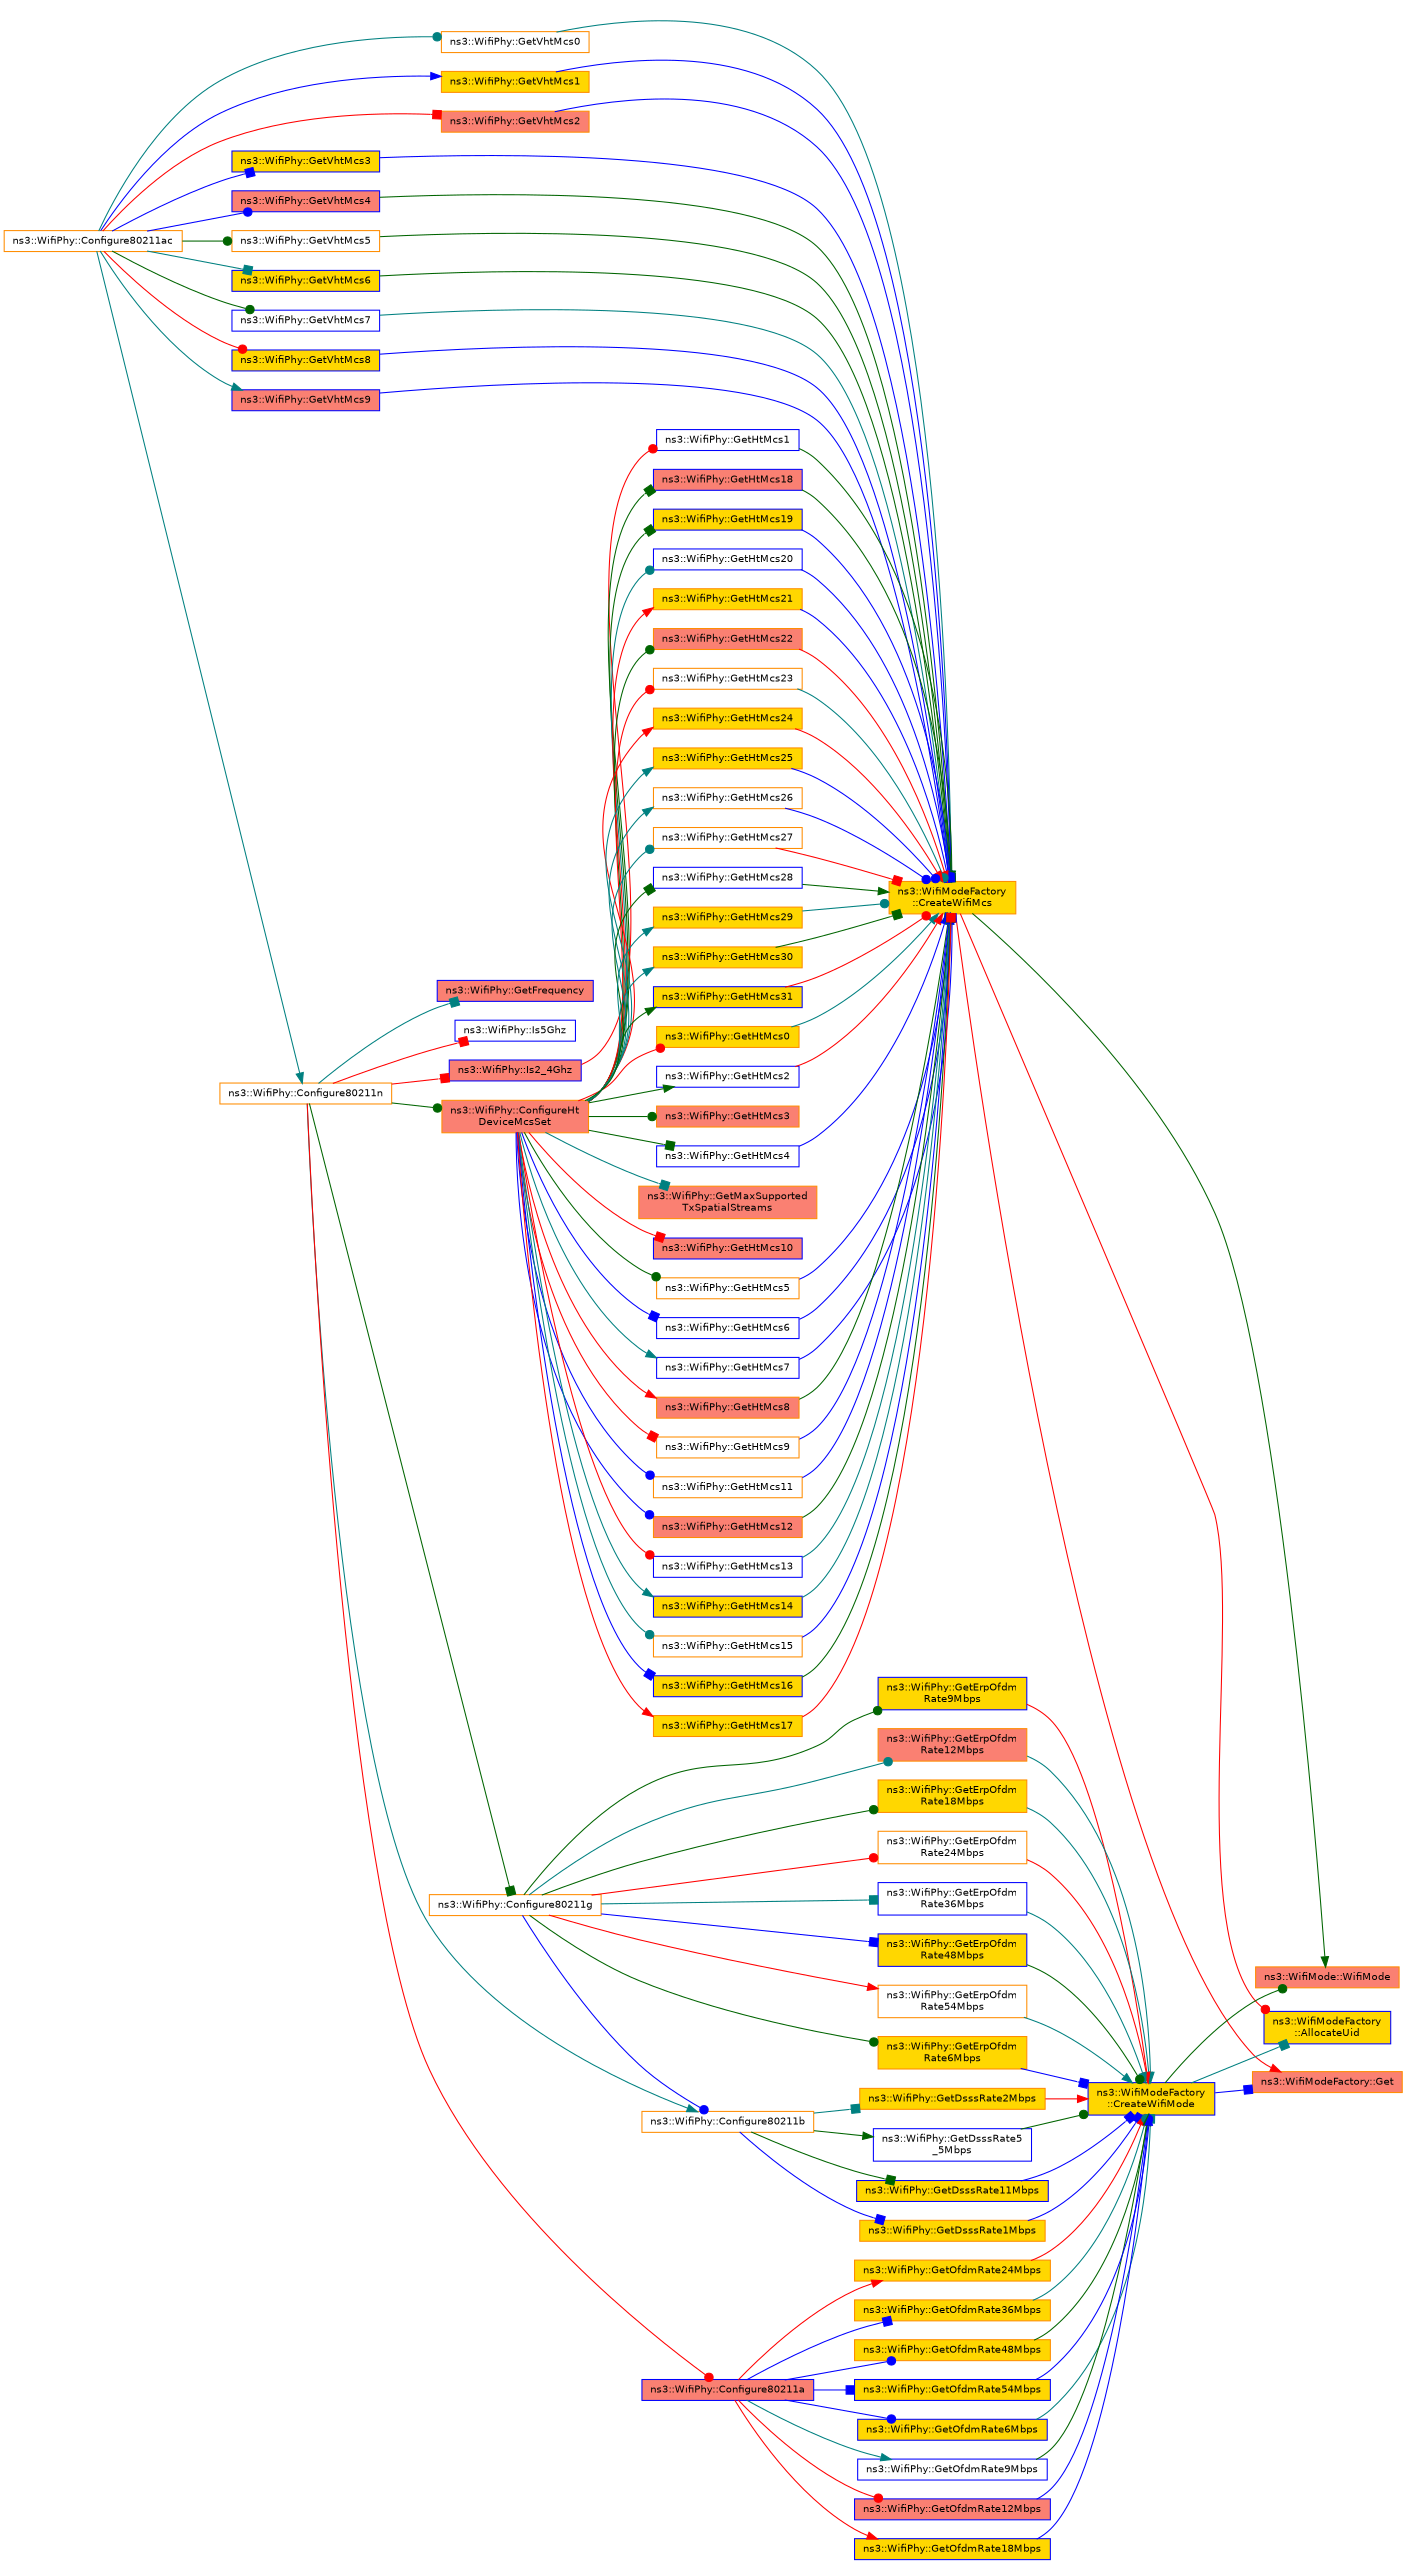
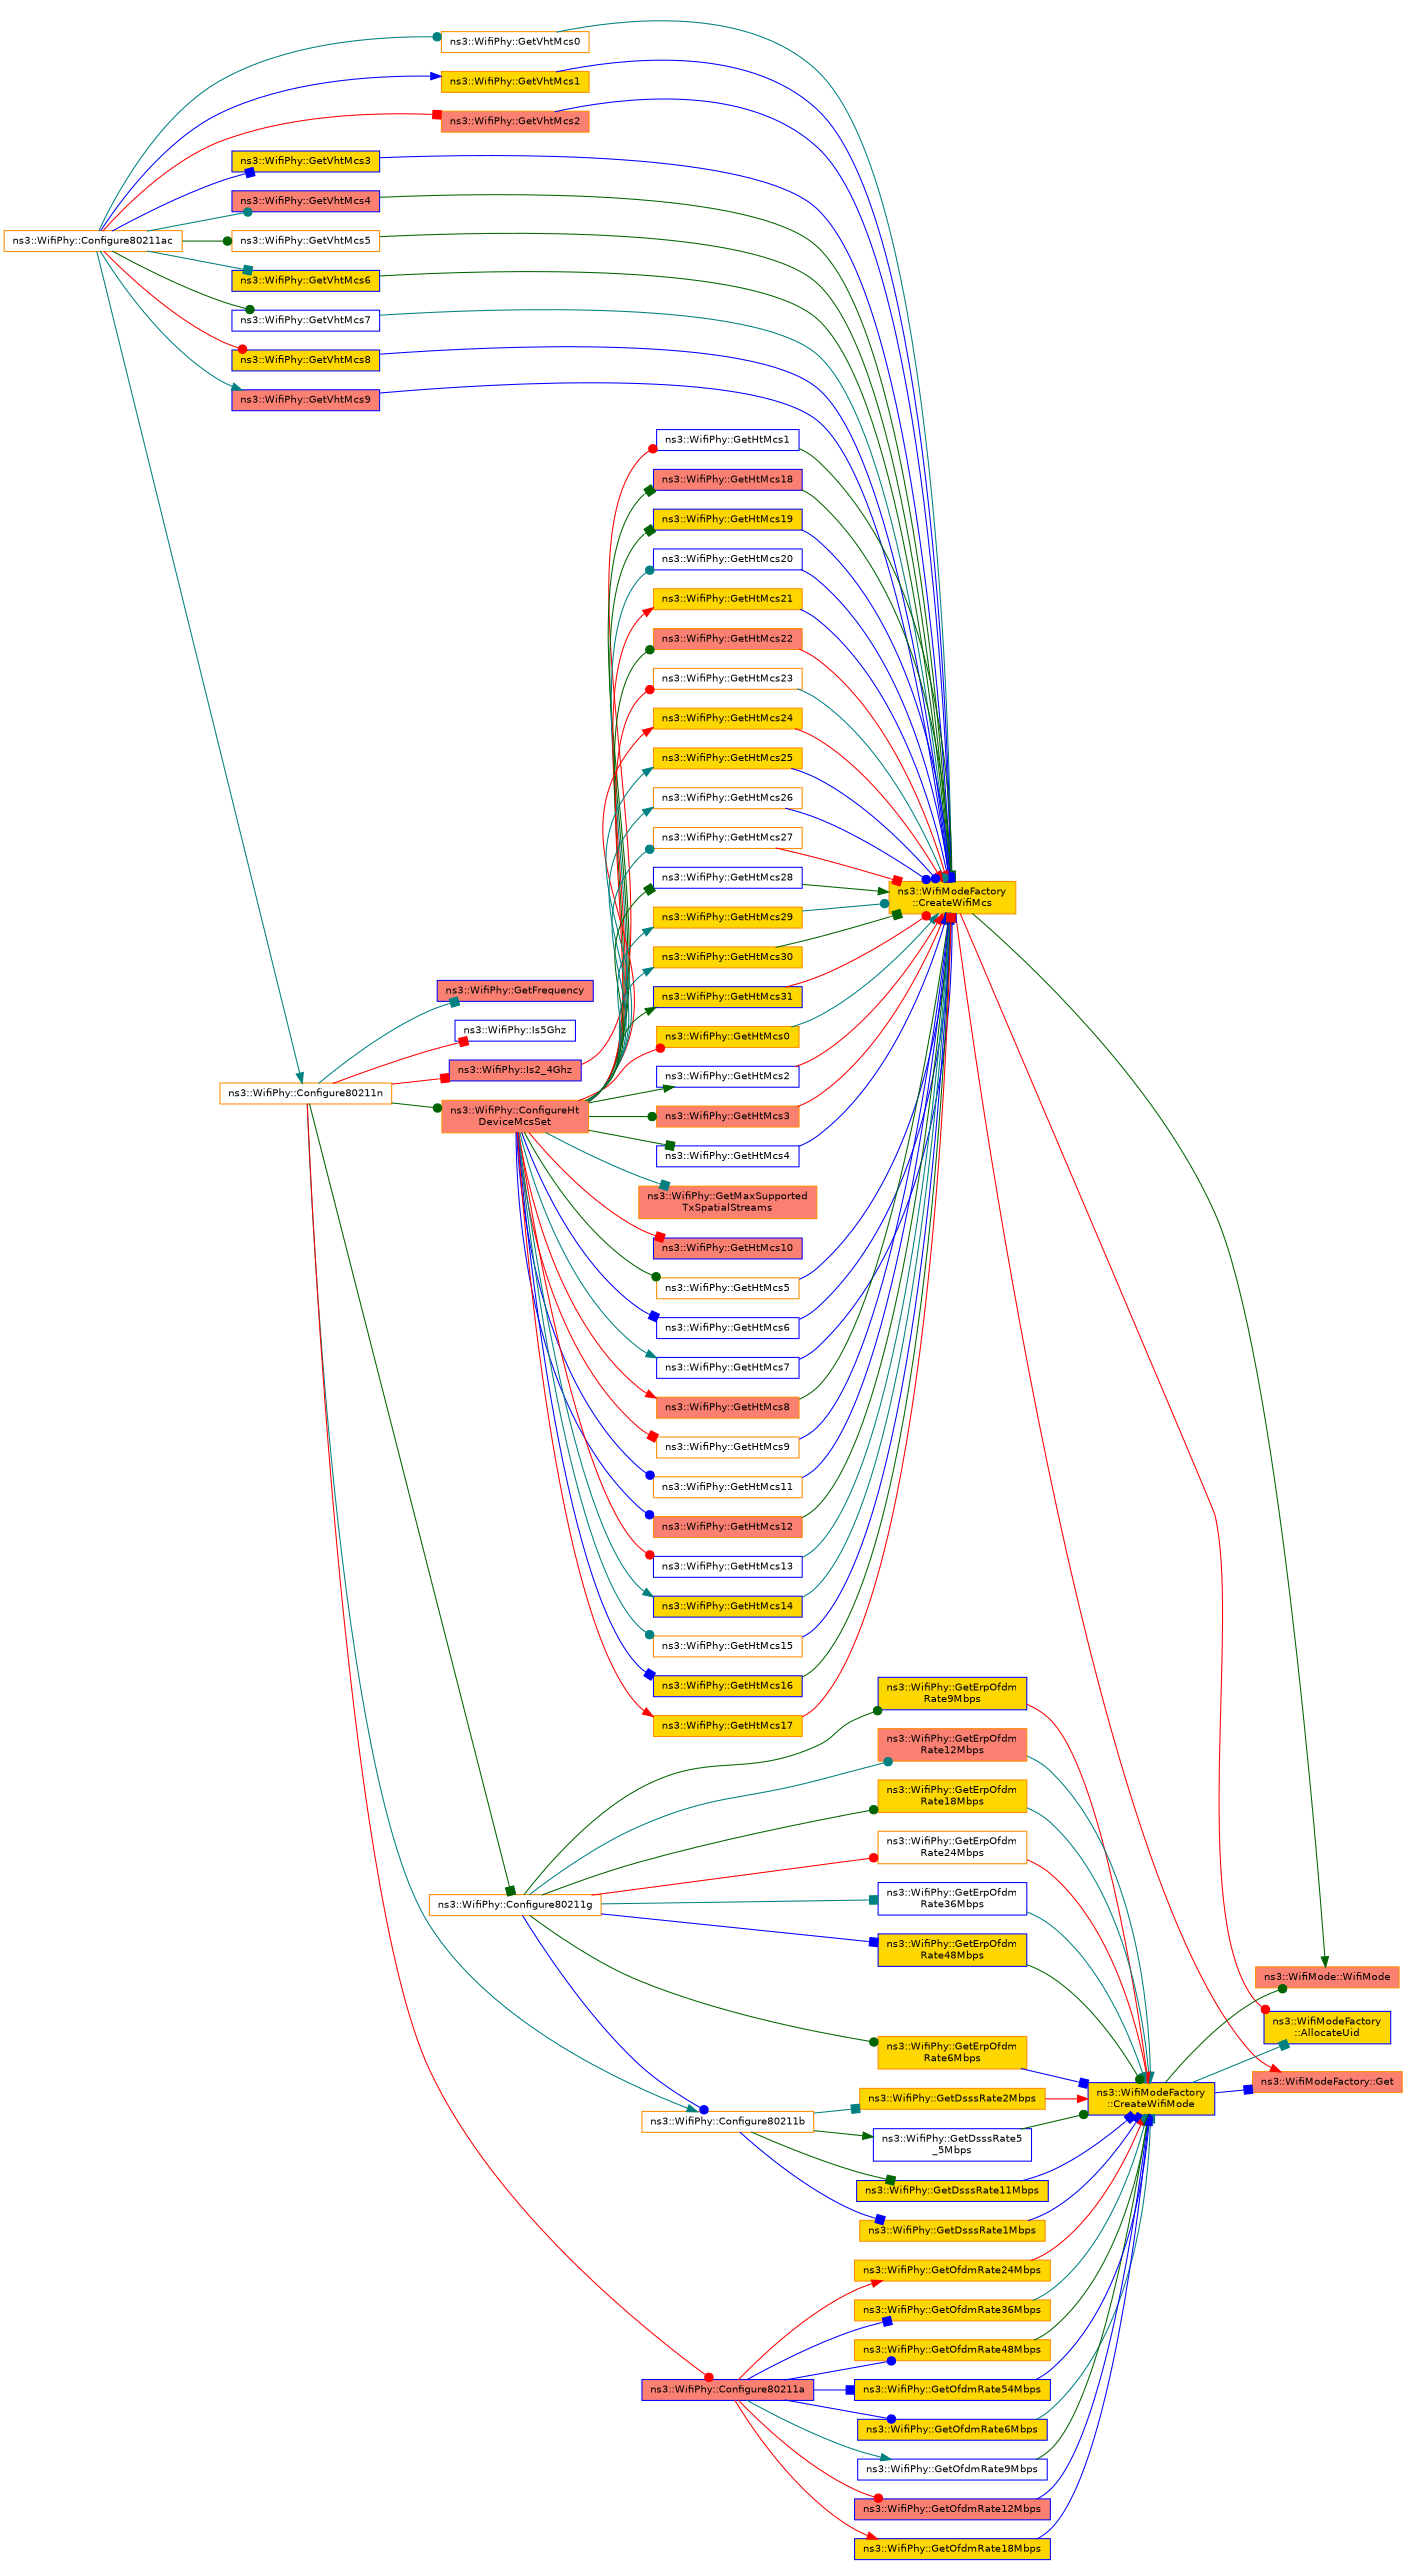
(195, 222) -> (195, 222)
none -> (884, 1028)
(952, 2001) -> none
